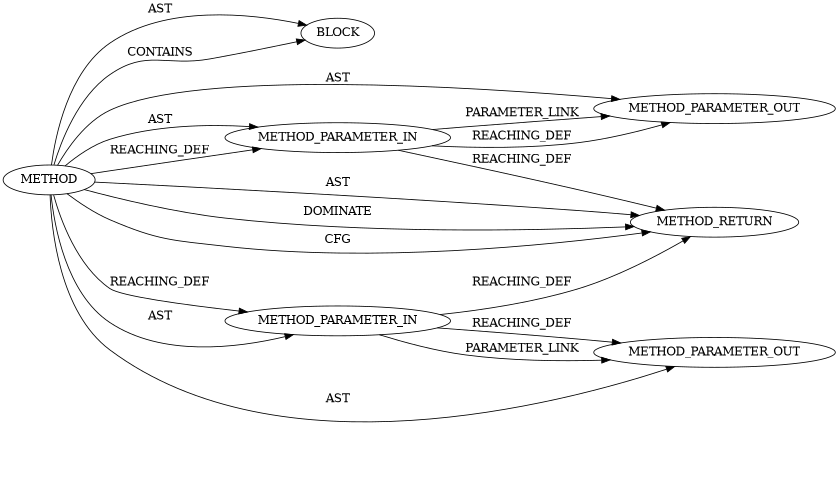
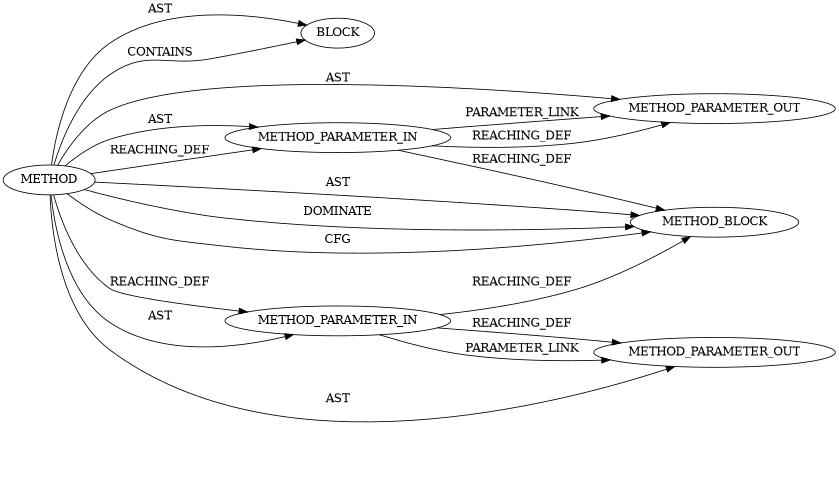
(715, 222) -> (715, 222)
